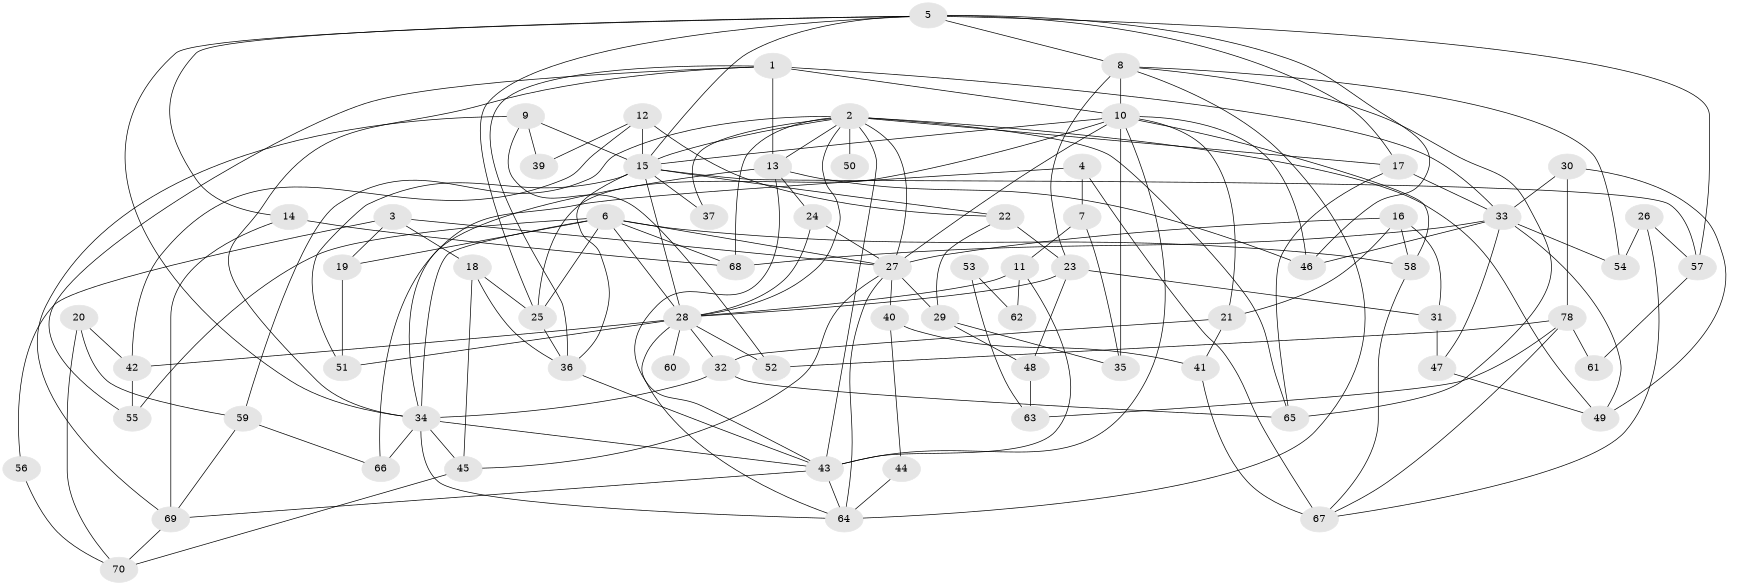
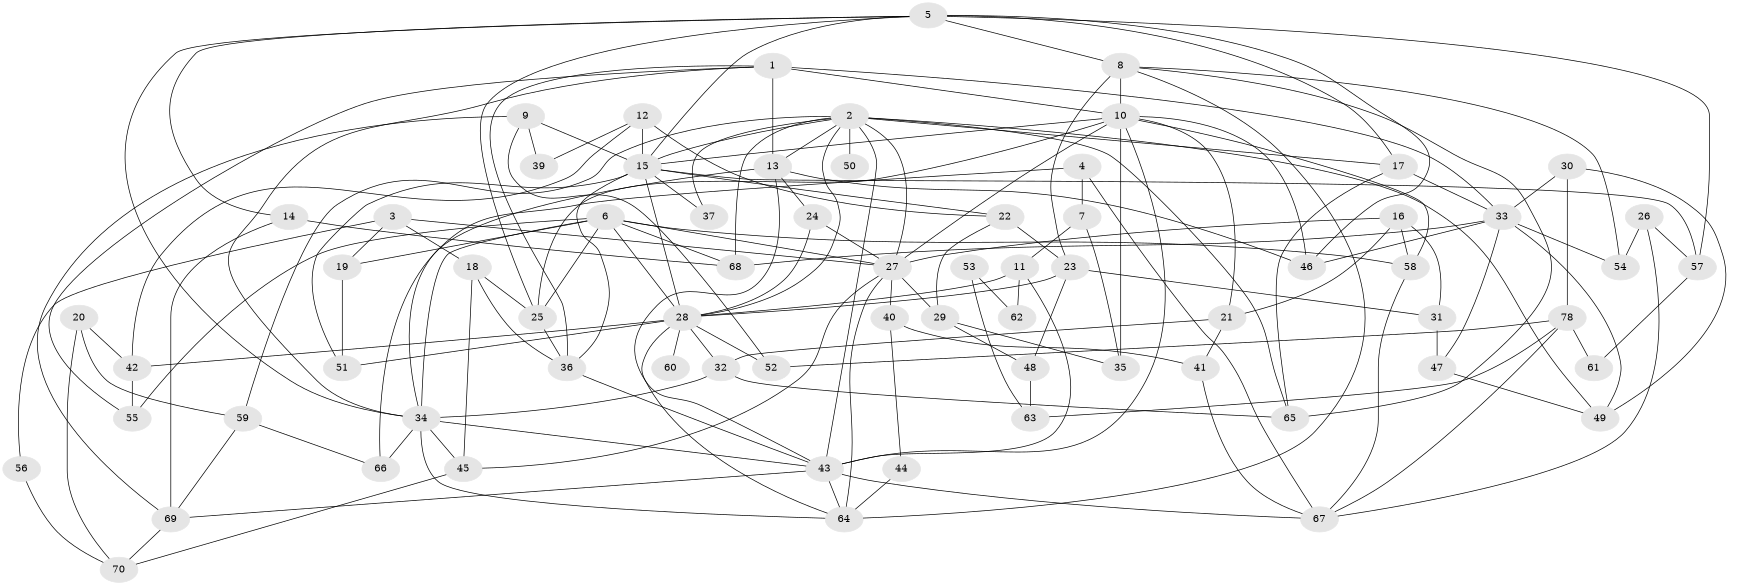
none -> (1082, 505)
